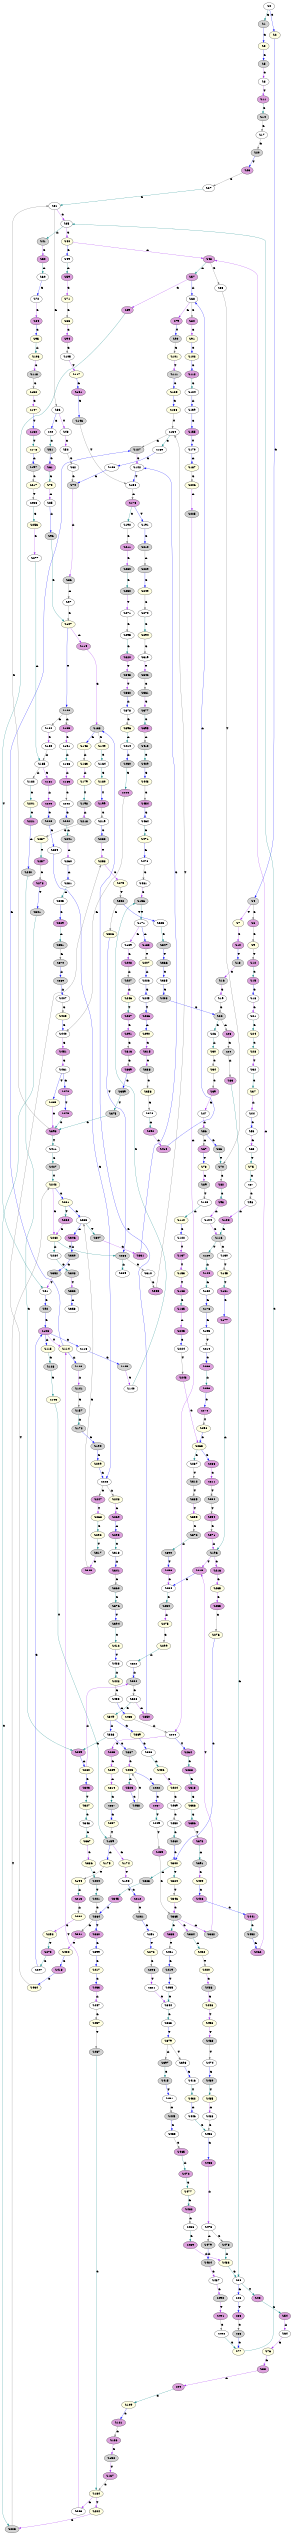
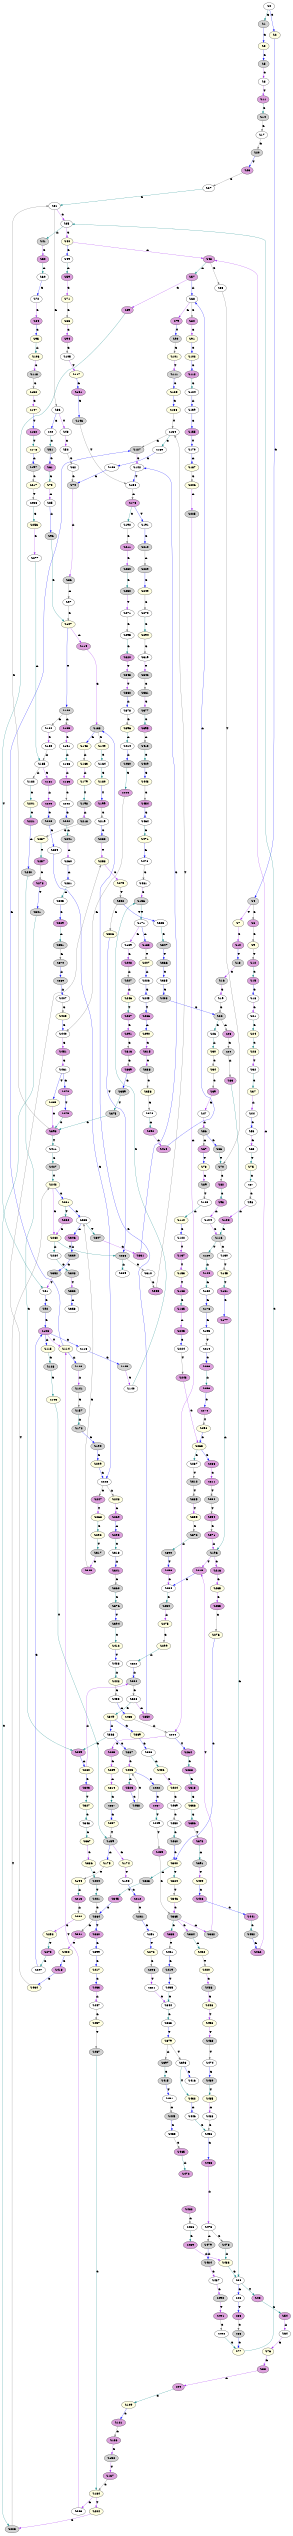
(201, 1872) -> (201, 1872)
(192, 2089) -> (180, 2081)
(188, 2192) -> none
